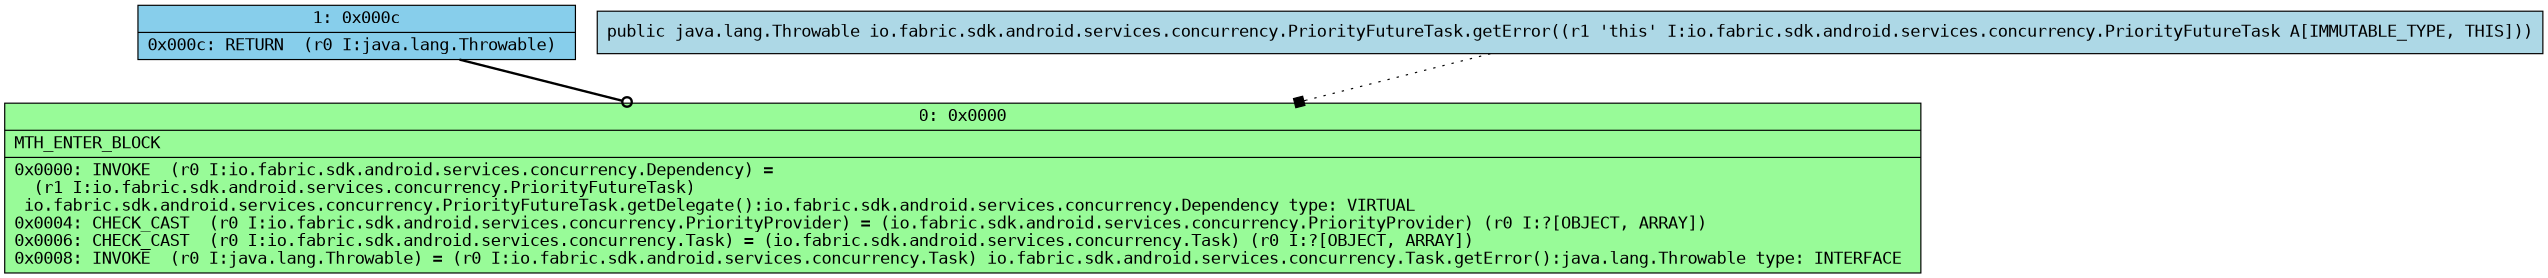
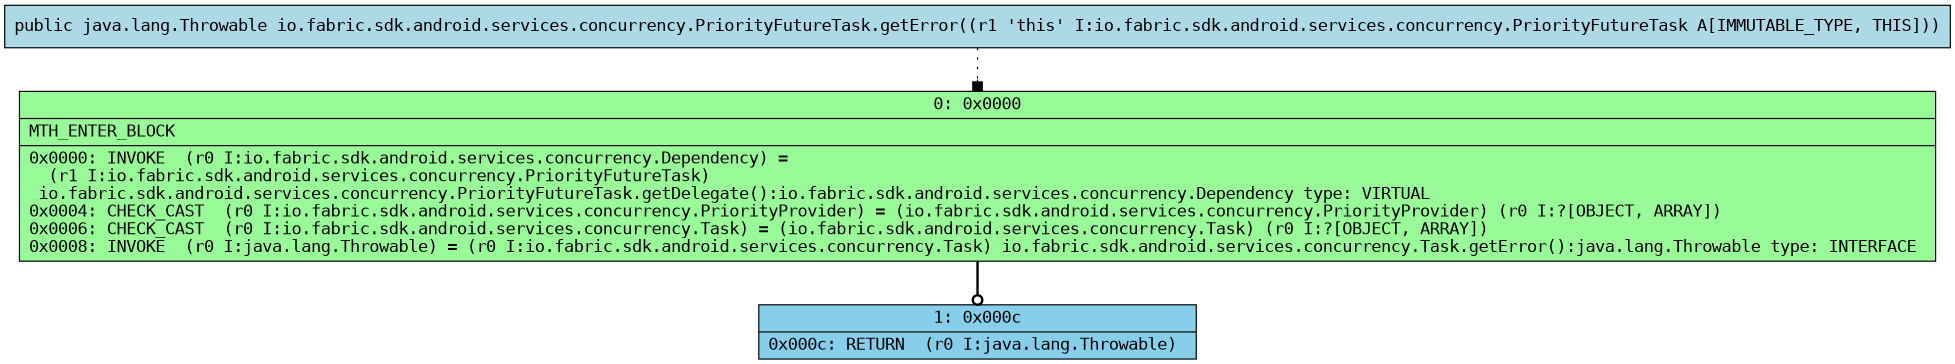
(541, 80) -> (978, 278)
